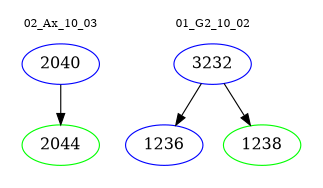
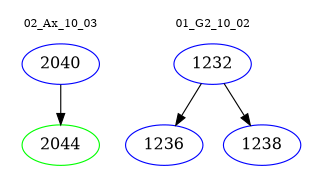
(213, 64) -> (213, 64)
(262, 145) -> (262, 145)
